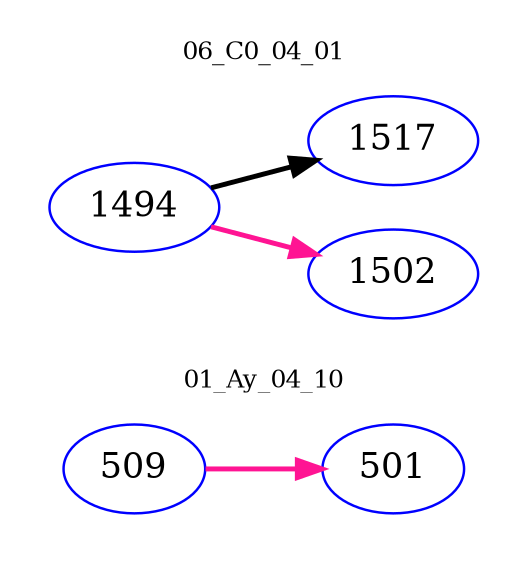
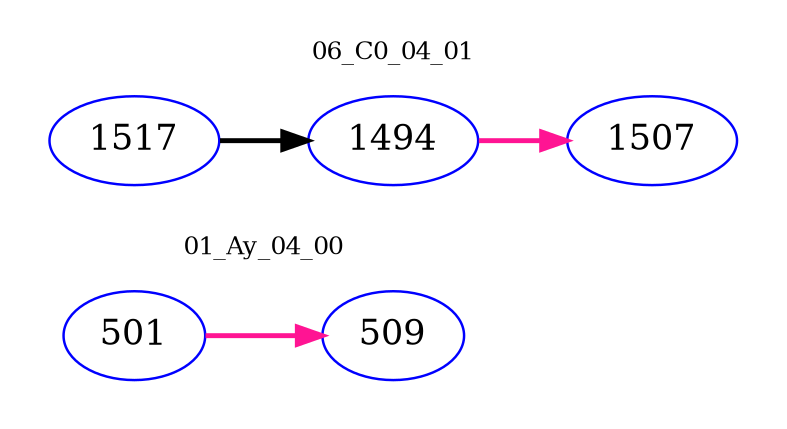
(252, 177) -> (251, 141)
(393, 274) -> (652, 141)
(264, 381) -> (264, 248)
(251, 469) -> (251, 336)
